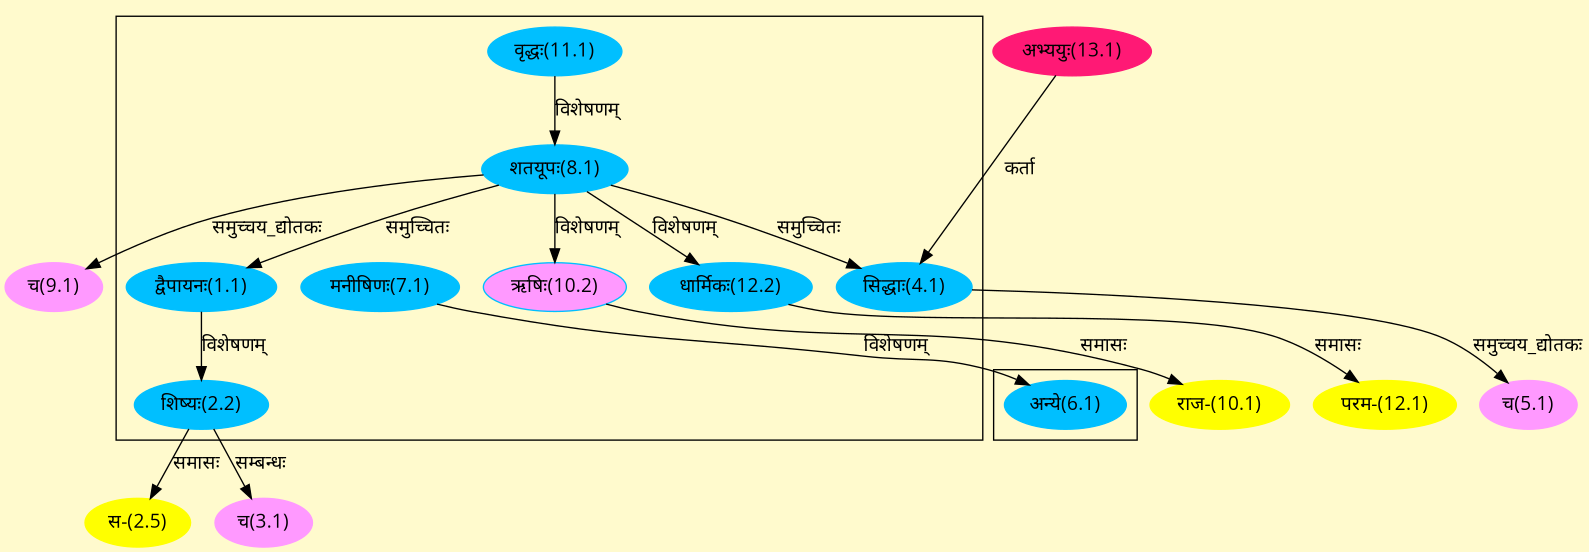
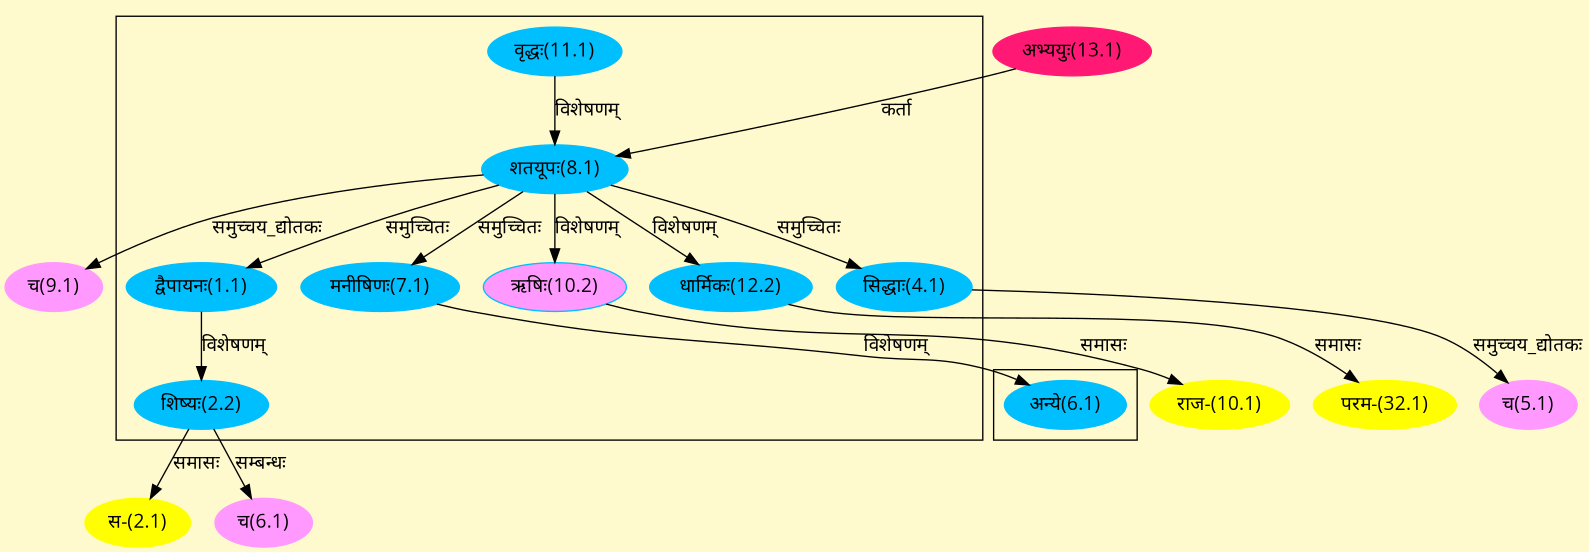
(992, 164) -> (823, 113)
none -> (473, 224)
(1385, 405) -> (1385, 405)
(138, 523) -> (138, 523)
(264, 523) -> (264, 523)
